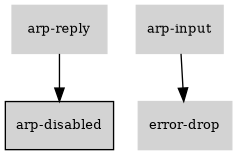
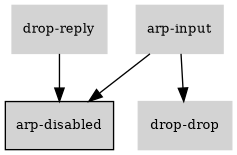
(59, 29) -> (59, 29)
none -> (125, 73)
(185, 126) -> (185, 126)
